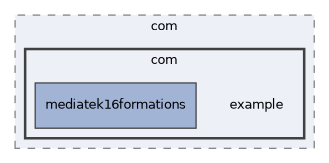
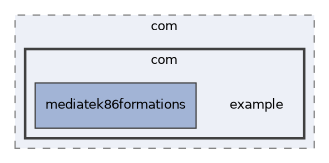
(116, 106) -> (116, 106)
